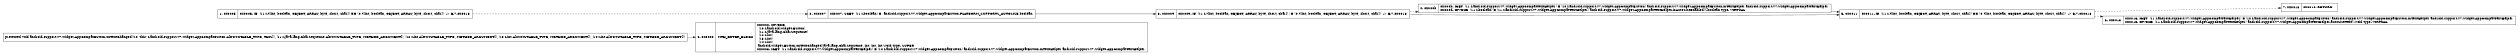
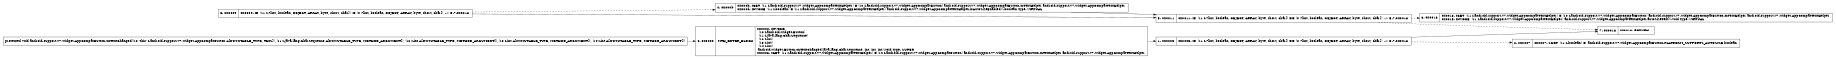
(1095, 14) -> none
none -> (1503, 34)
none -> (1151, 41)
